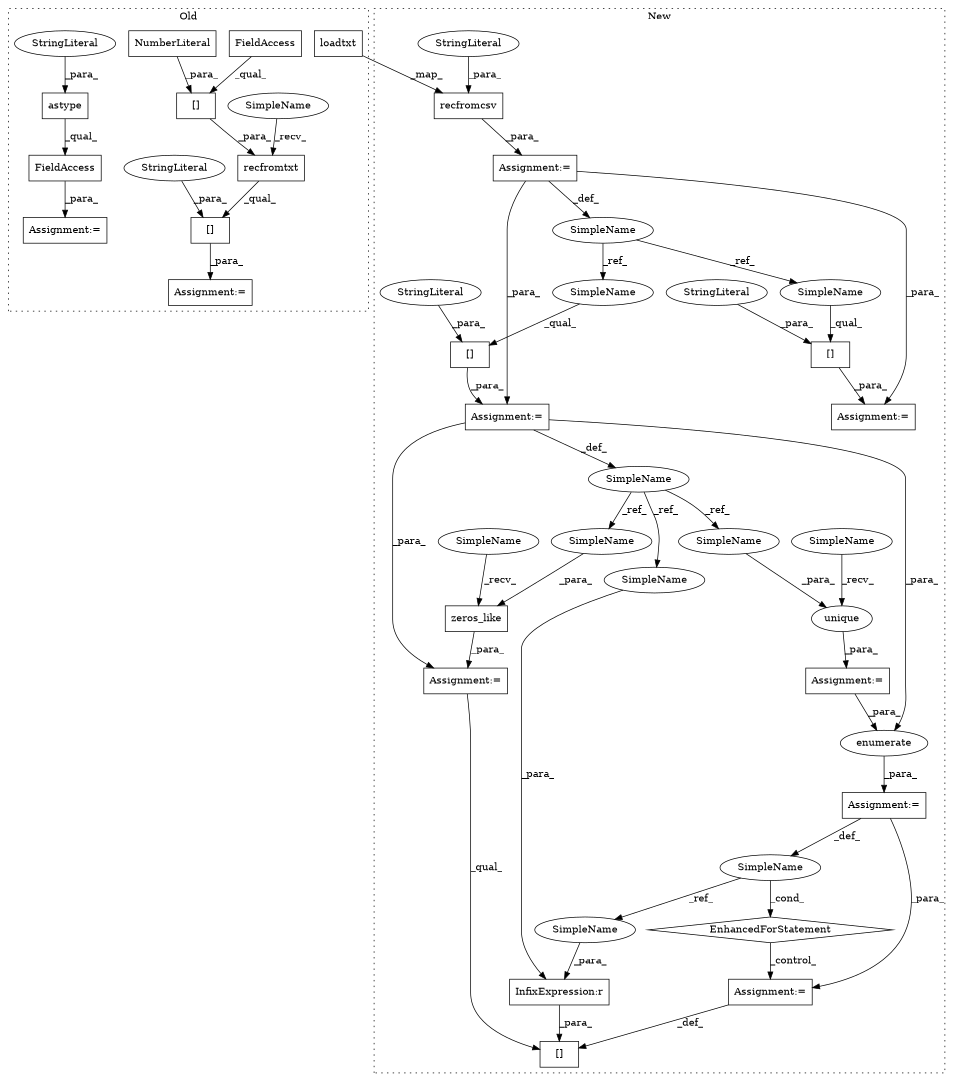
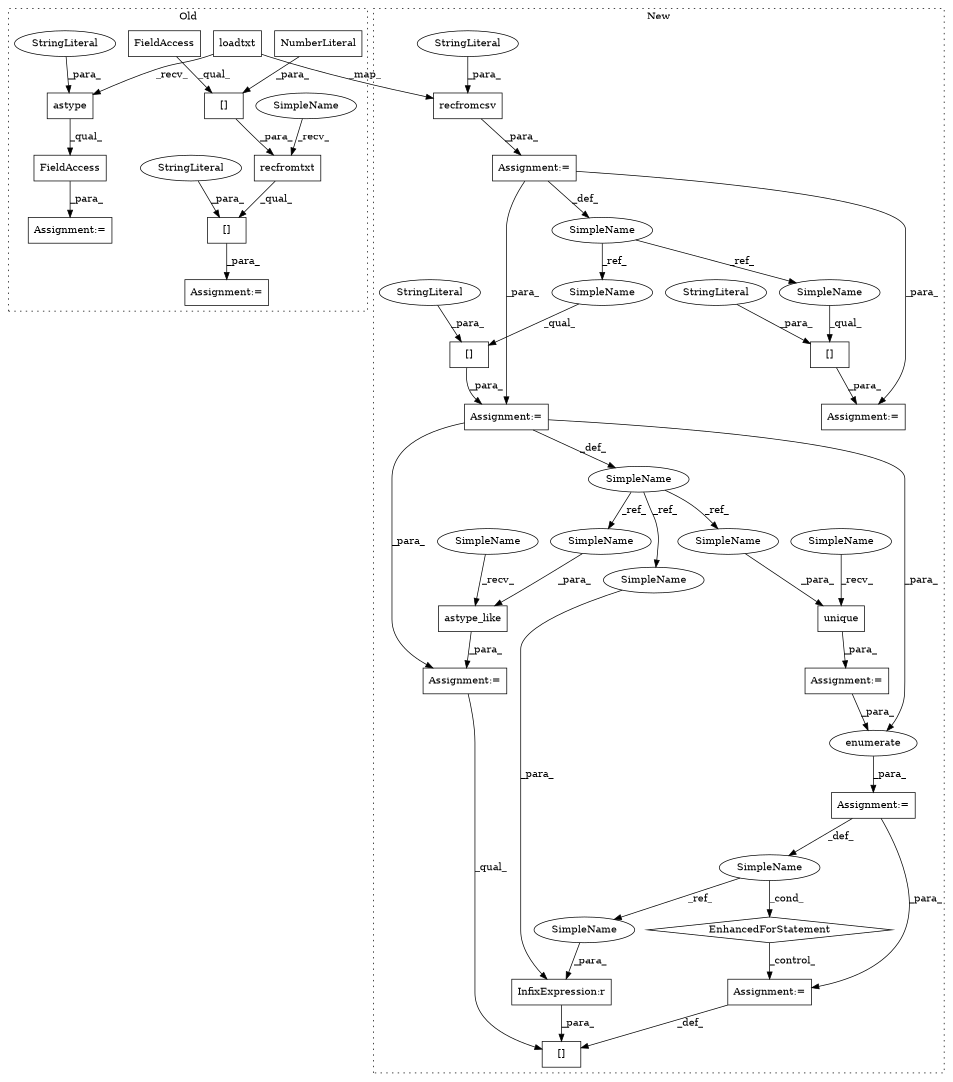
none -> (156, 70)
(476, 619) -> (473, 619)
(842, 619) -> (841, 619)
